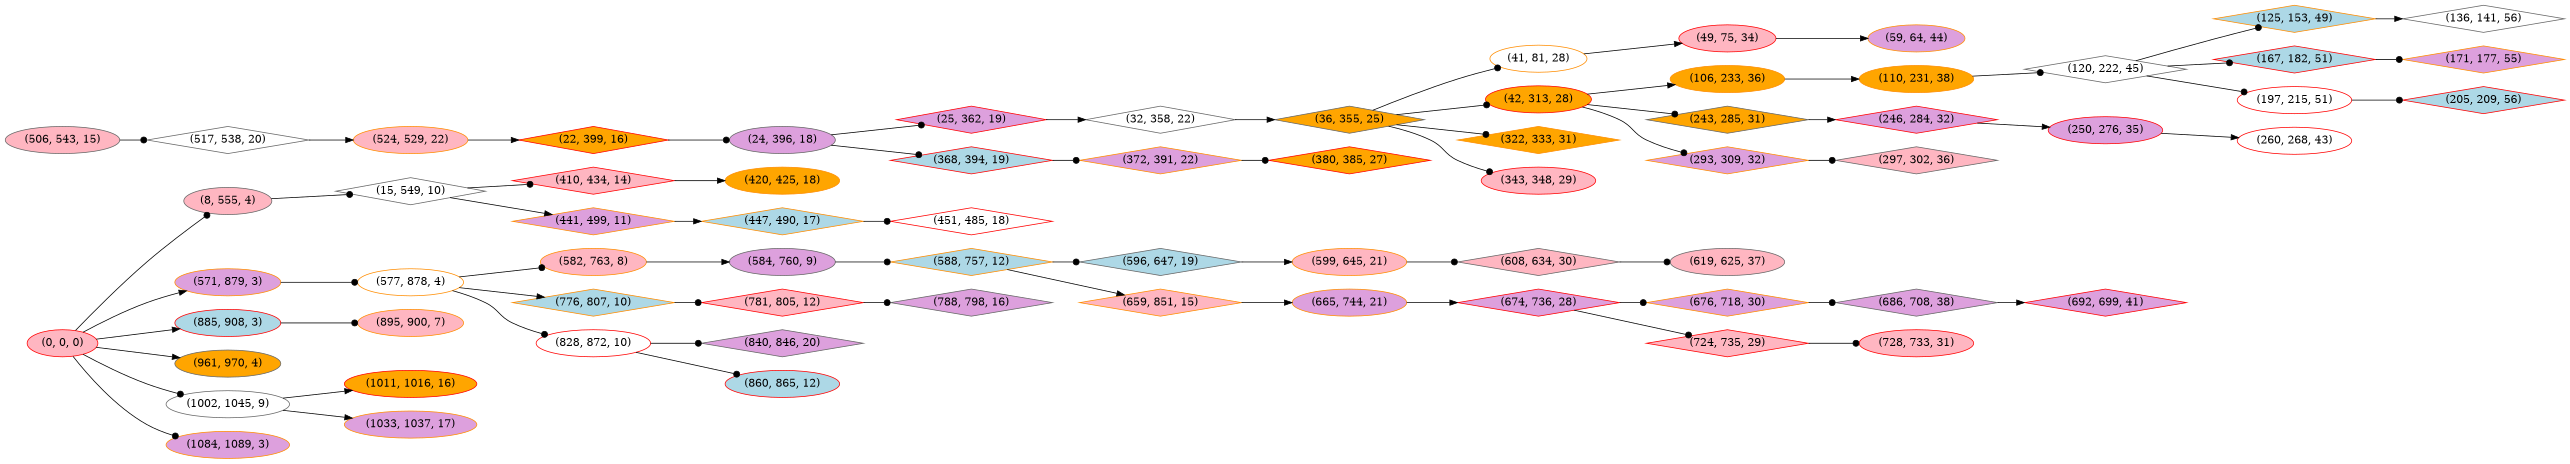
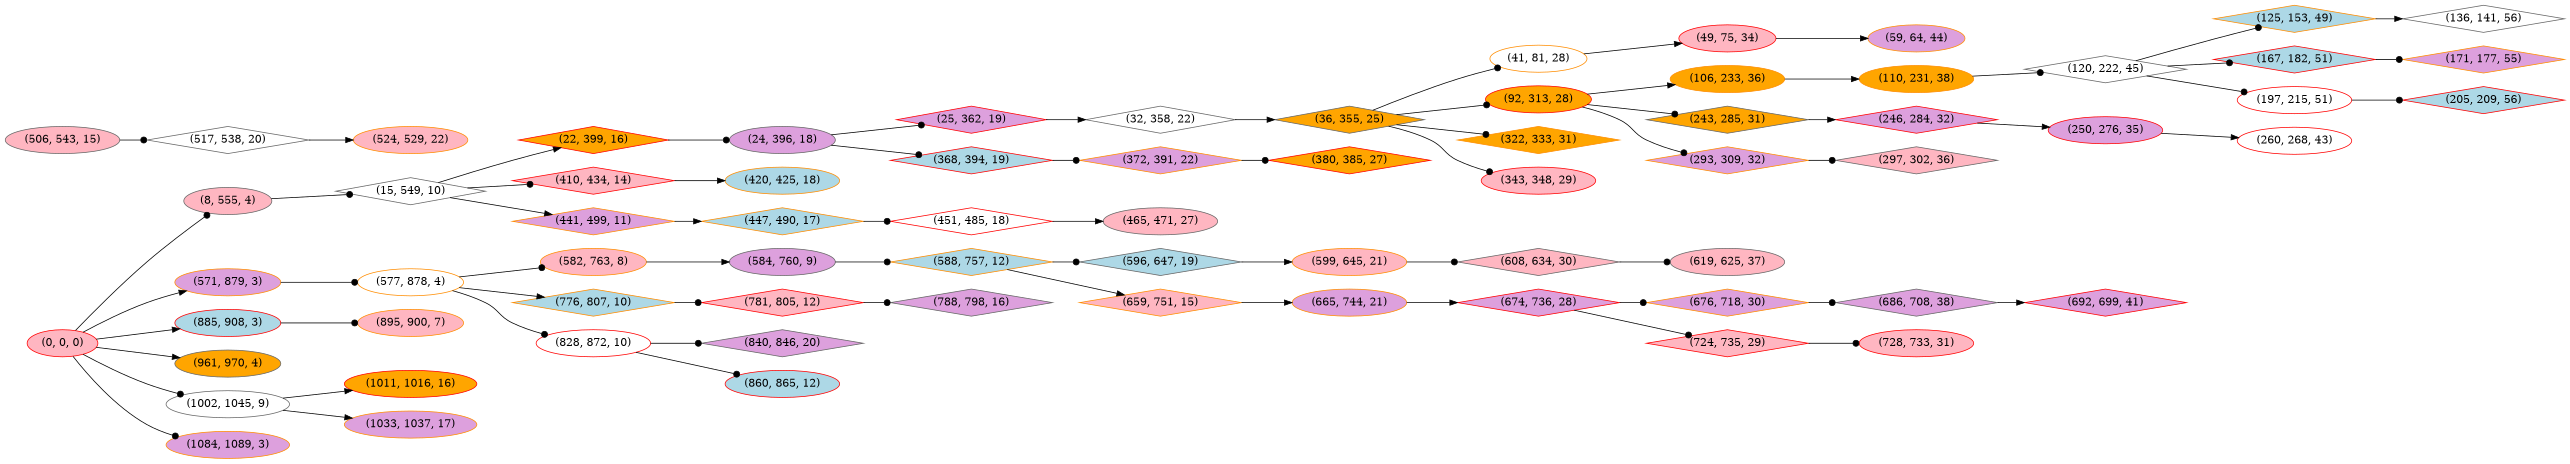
(1538, 99) -> (1538, 99)
(490, 140) -> (496, 165)
(782, 181) -> (782, 181)
none -> (1160, 221)
(1160, 303) -> (1160, 303)
